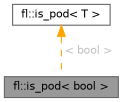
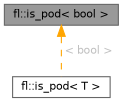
(61, 56) -> (61, 56)
